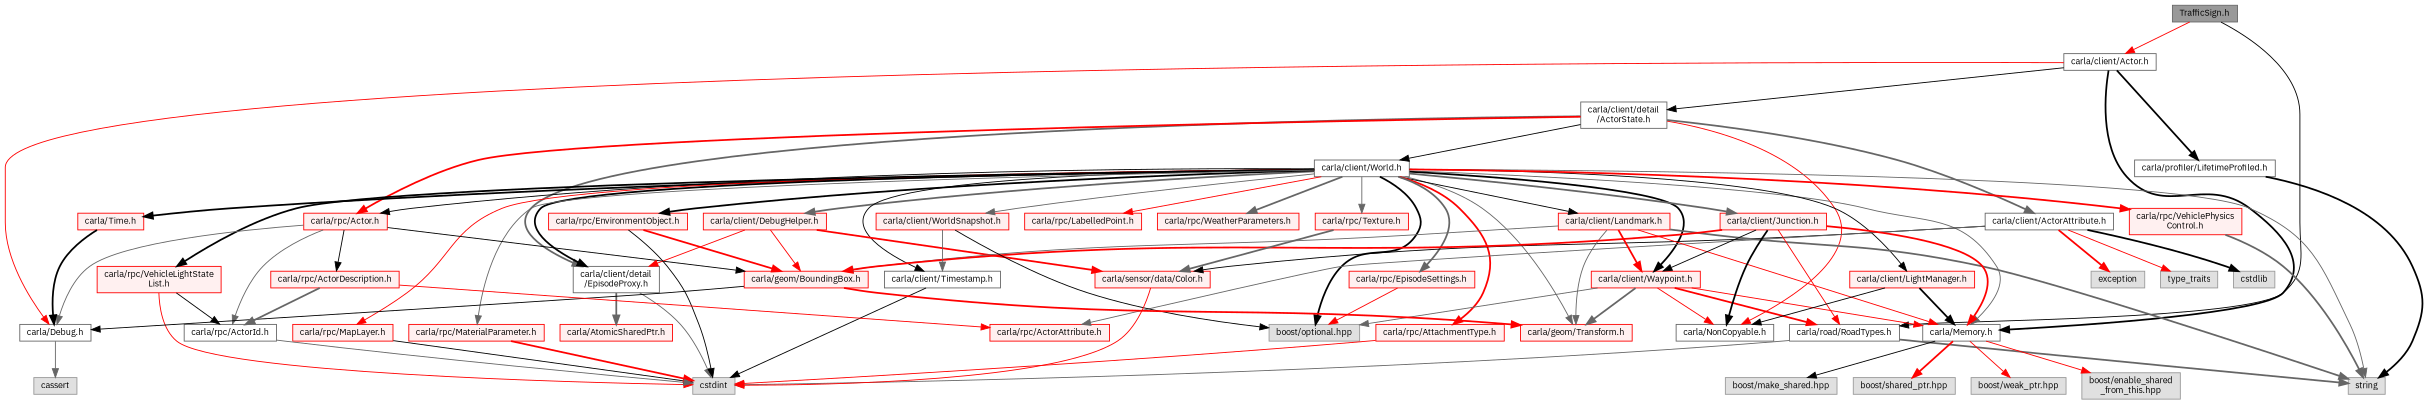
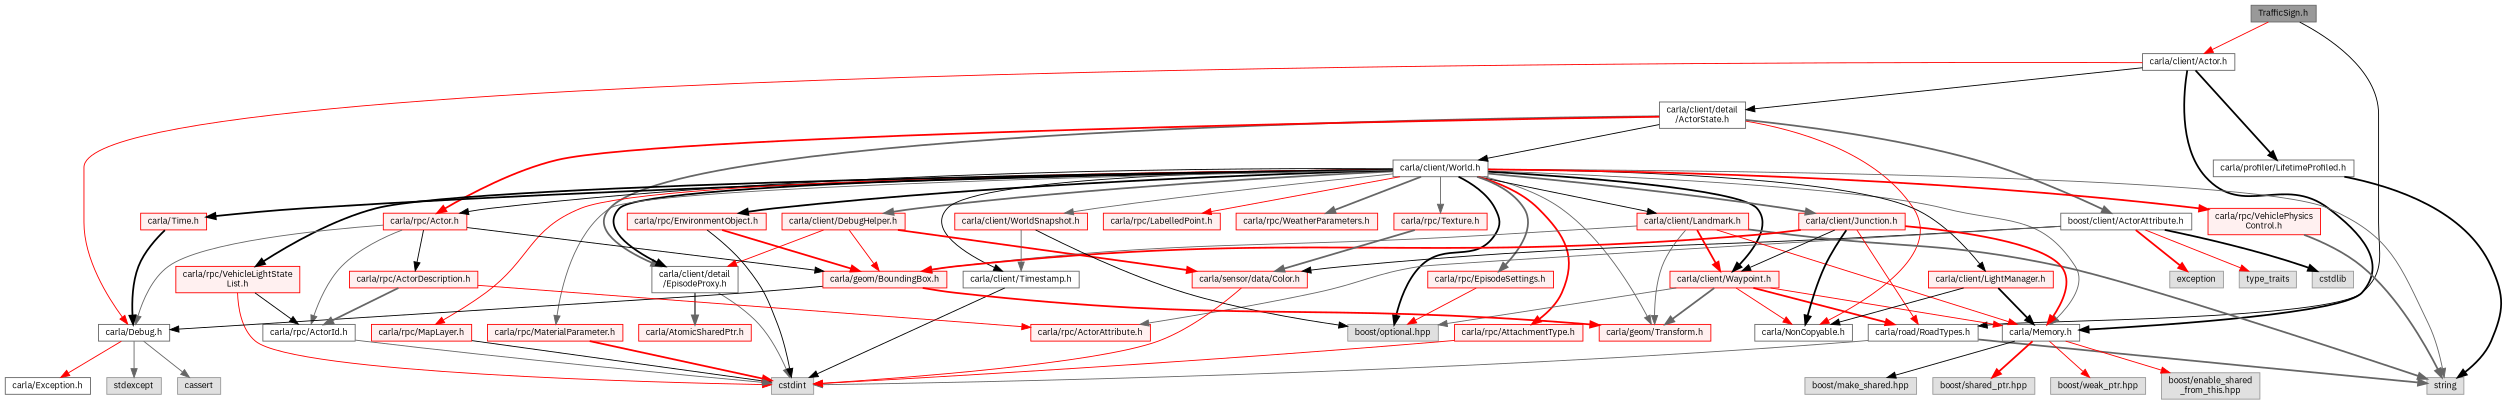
(2049, 222) -> (2126, 222)
none -> (48, 386)
none -> (134, 386)
